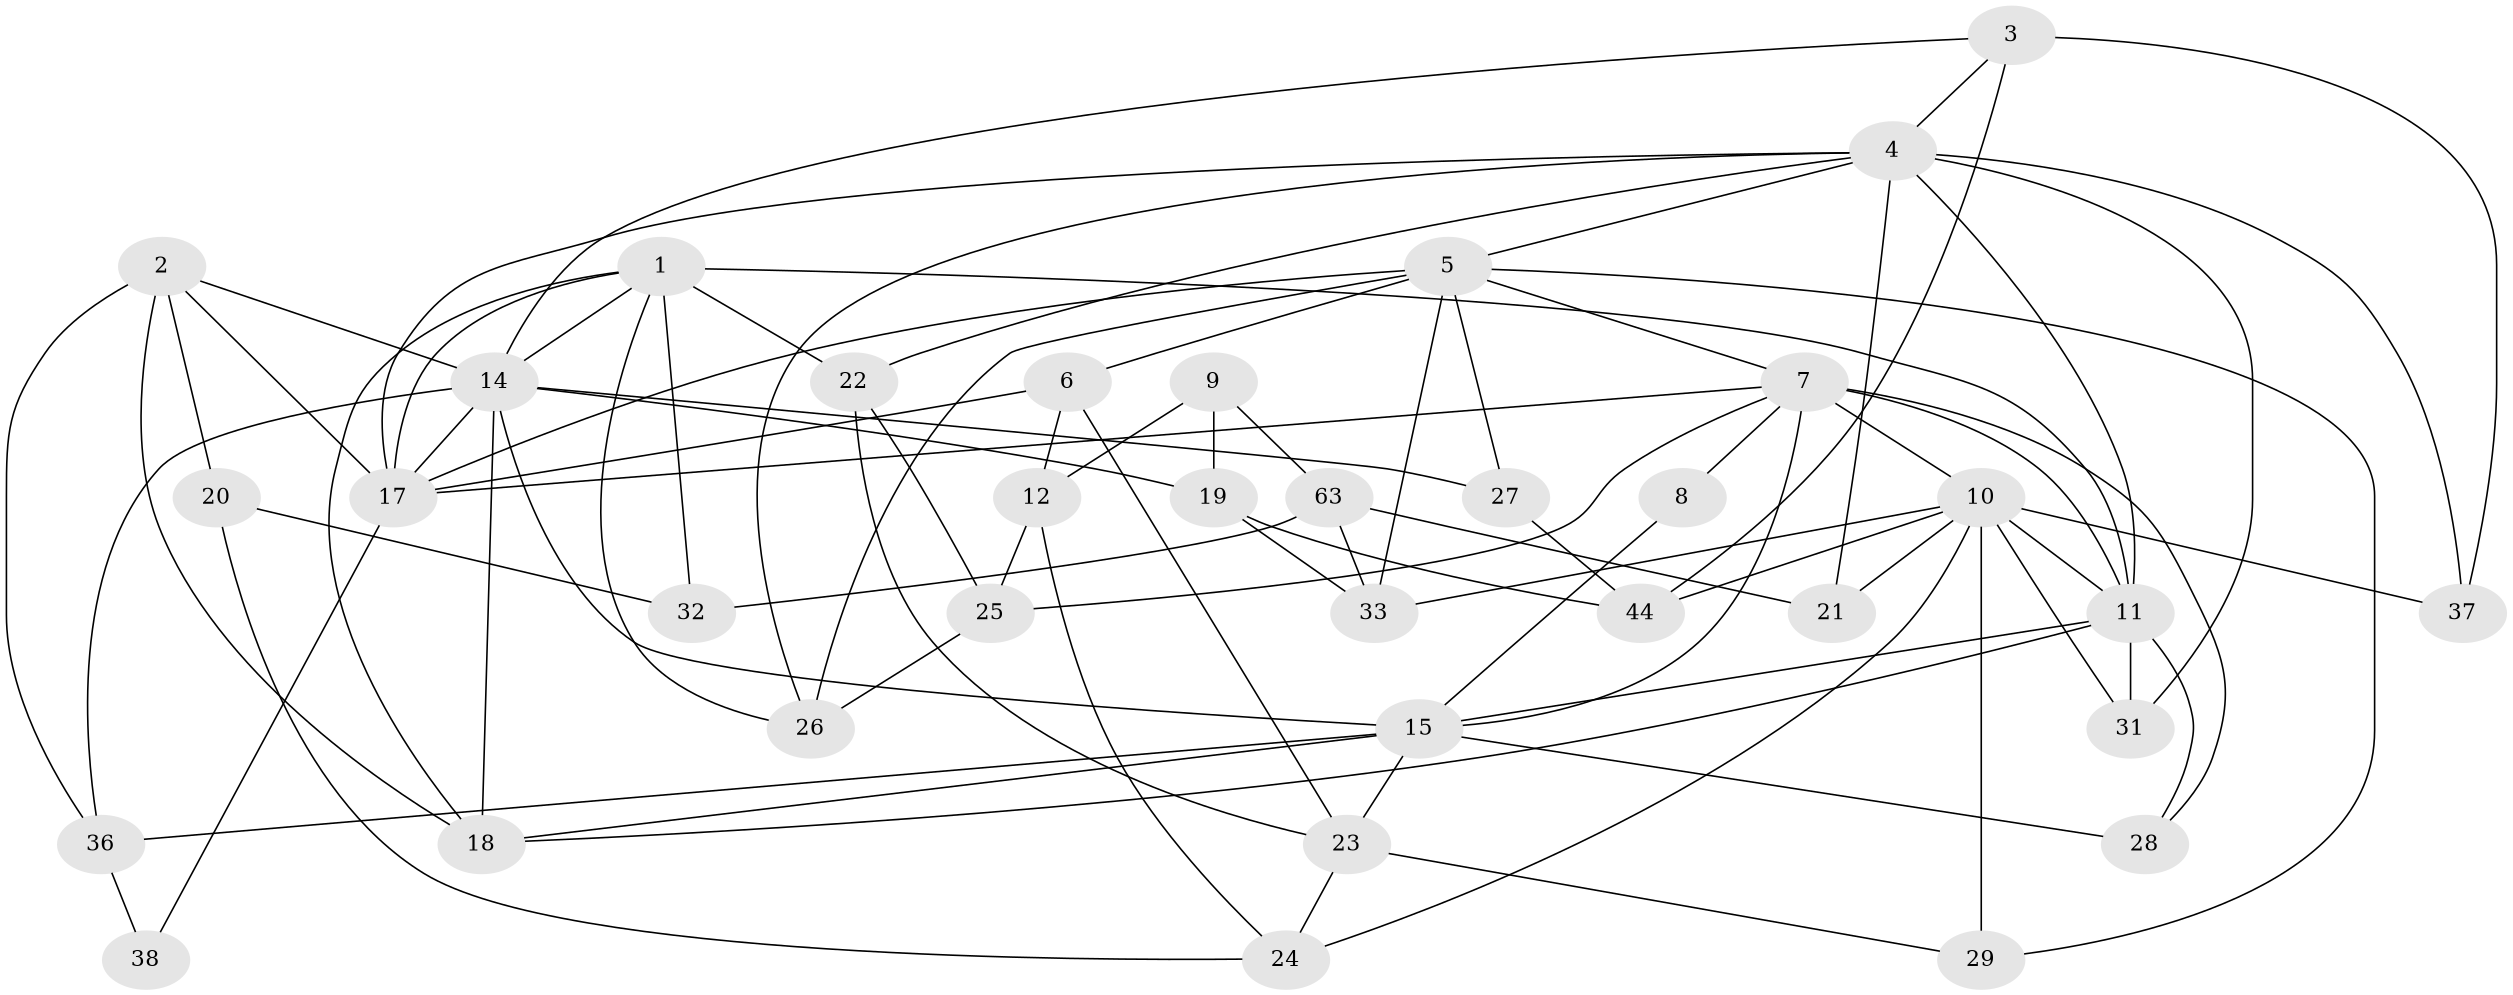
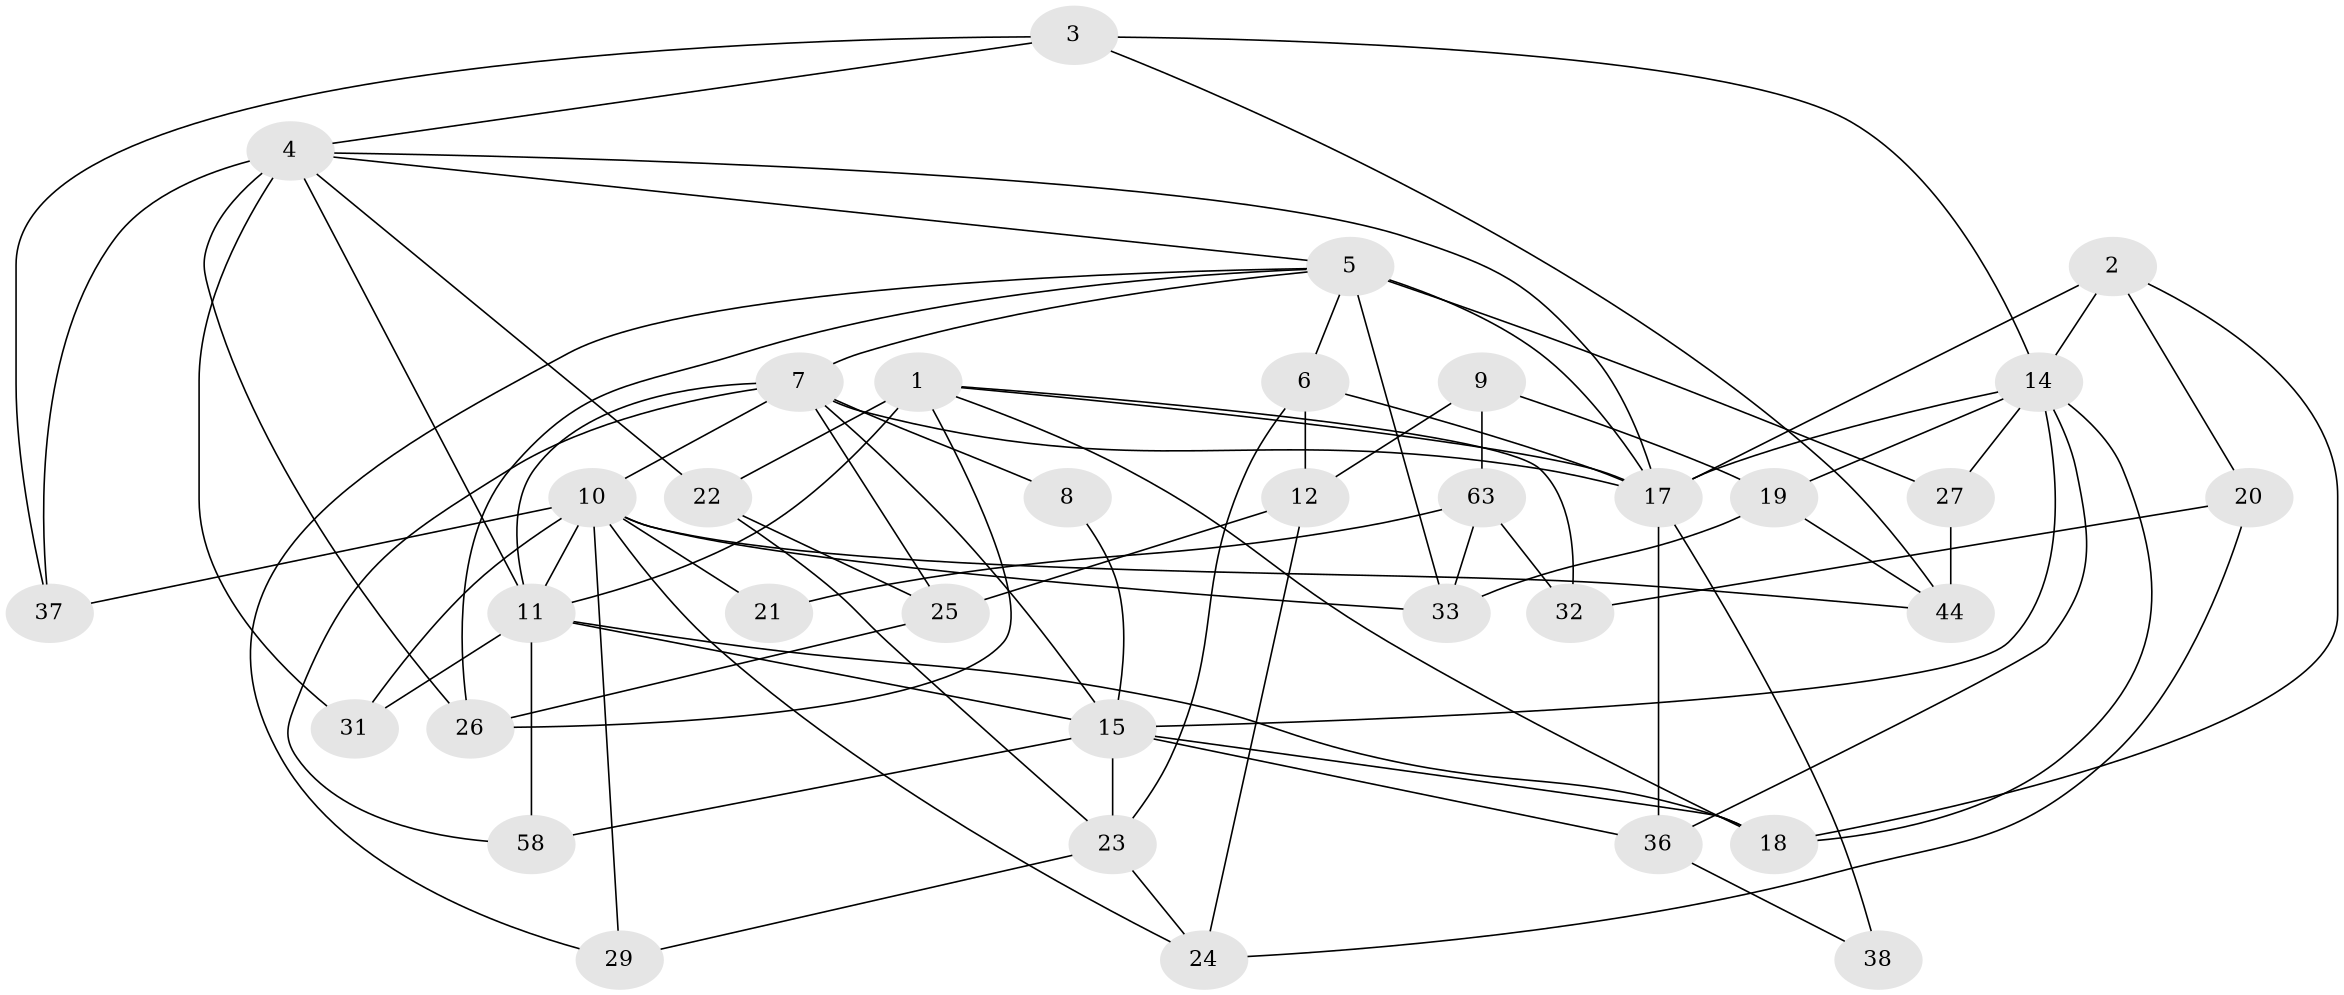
(578, 324) -> none
(1867, 373) -> none
(6, 535) -> (1659, 671)
(2145, 845) -> (531, 845)
